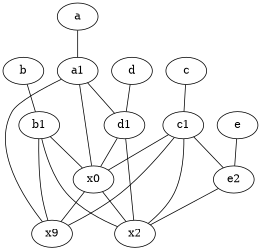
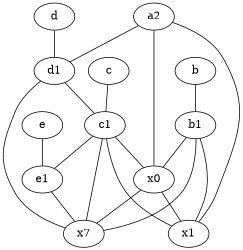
(78, 17) -> none
(78, 71) -> (154, 17)
(109, 152) -> (80, 98)
(234, 179) -> (42, 179)
(52, 234) -> (189, 234)
(135, 234) -> (84, 234)
